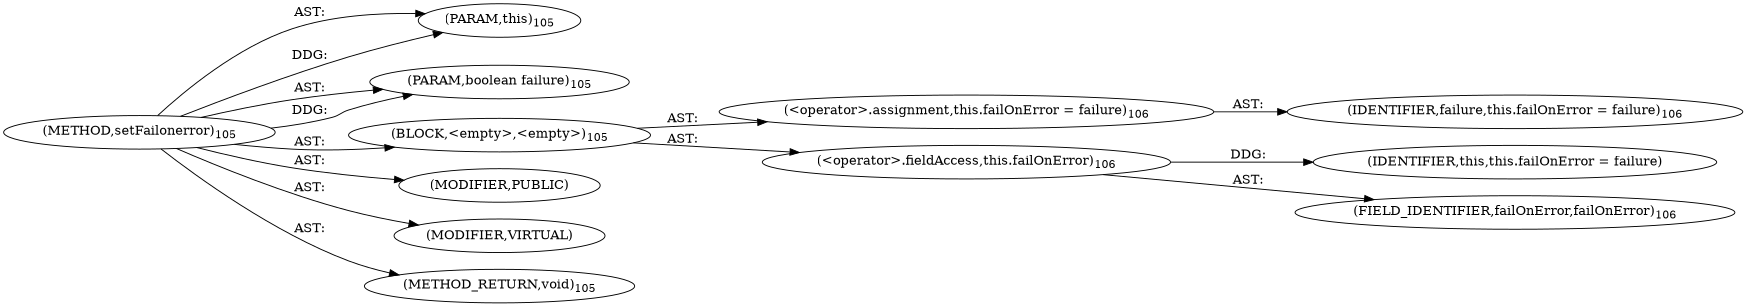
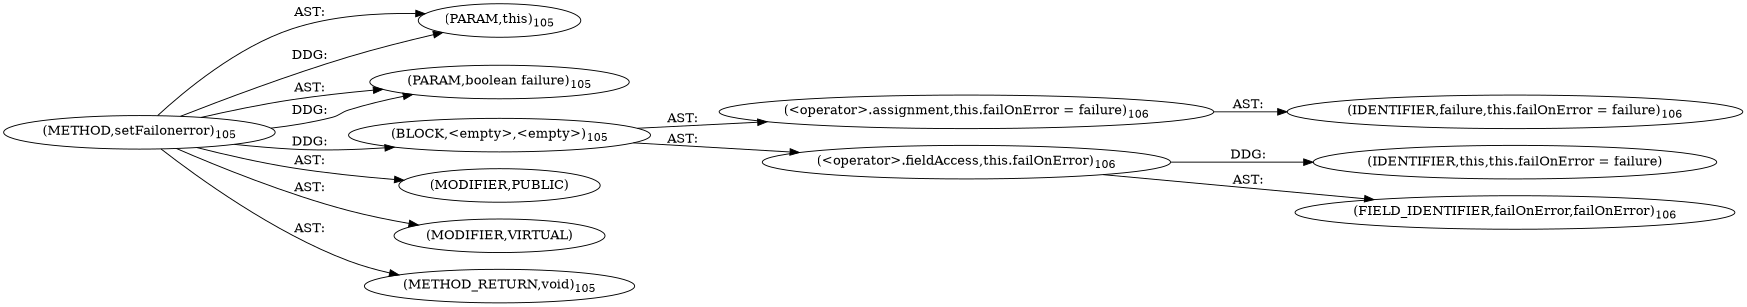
(312, 142) -> (312, 142)
